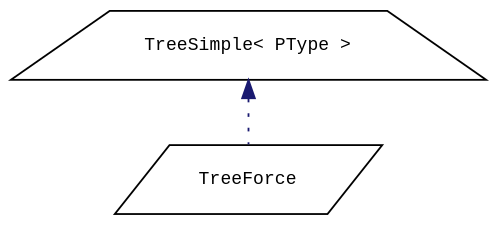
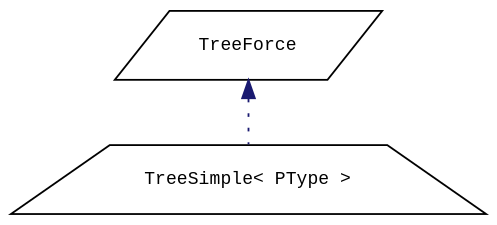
(249, 122) -> (249, 122)
